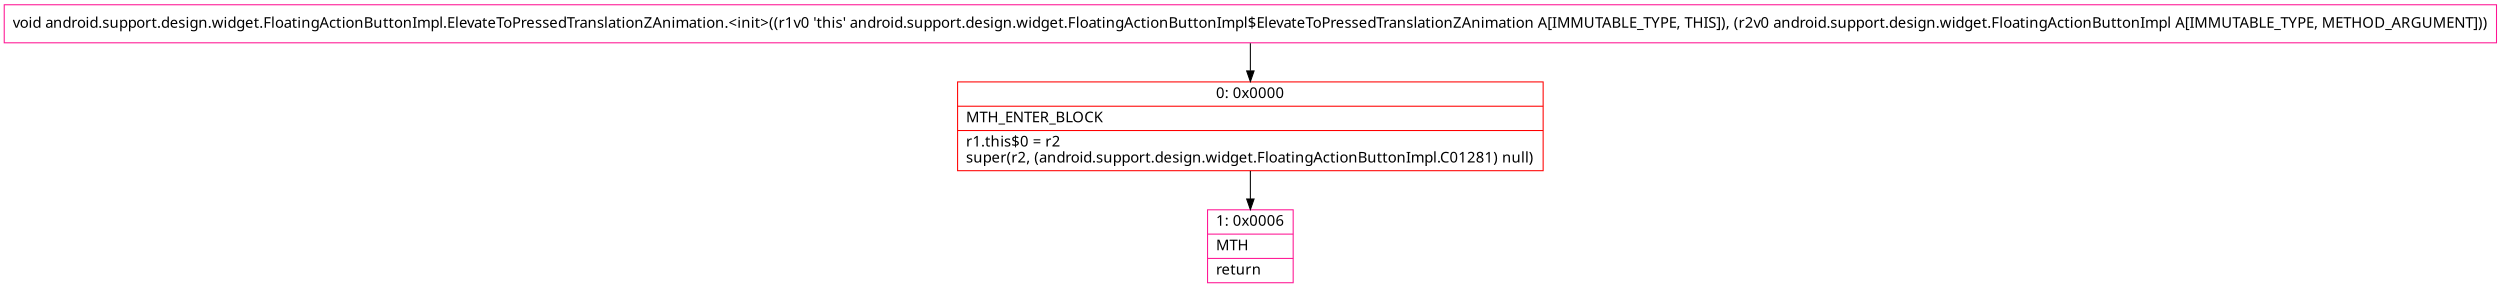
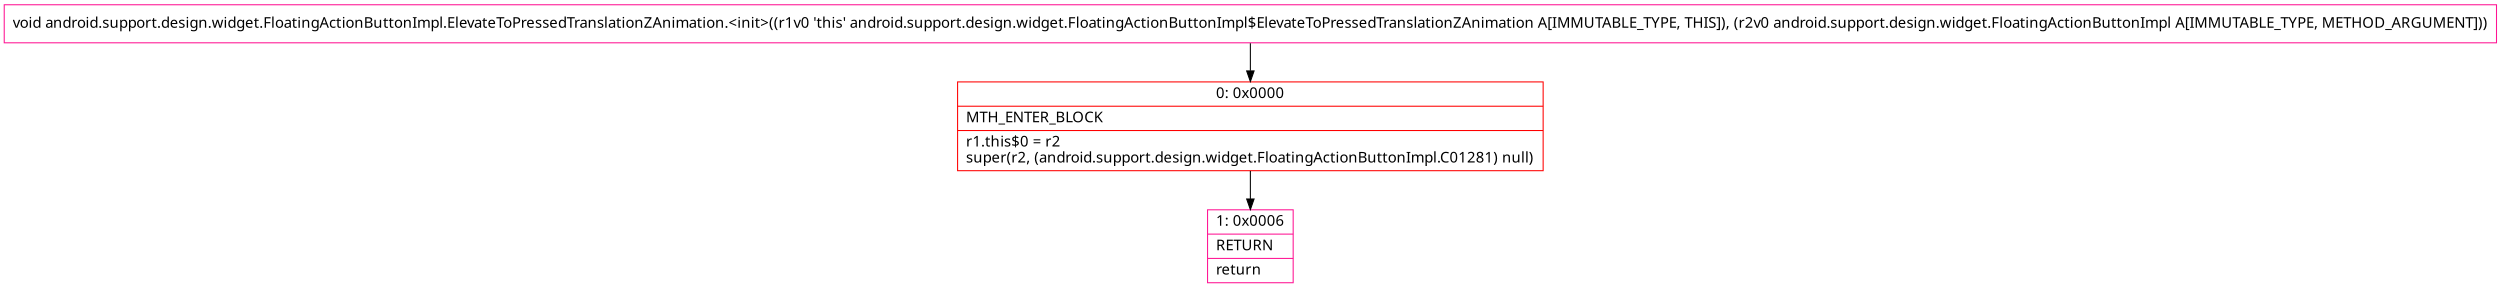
(1232, 246) -> (1245, 246)
